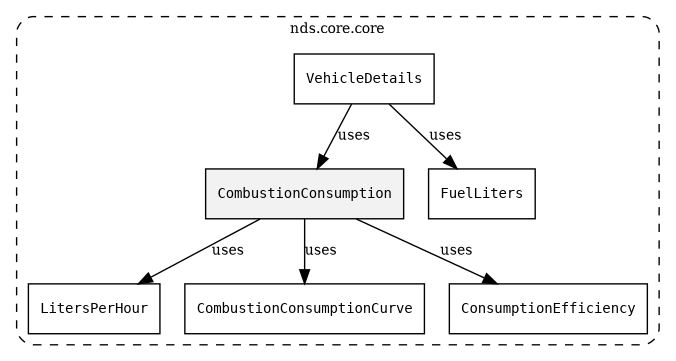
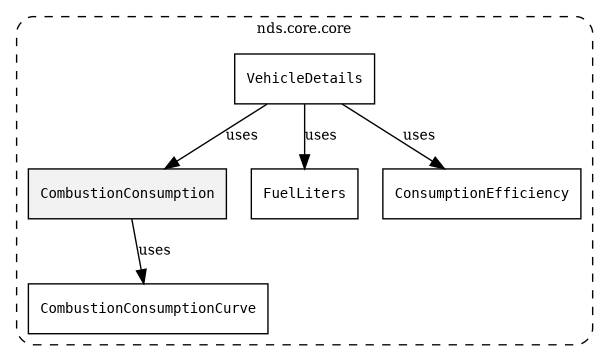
(420, 248) -> (387, 133)
(94, 309) -> none
